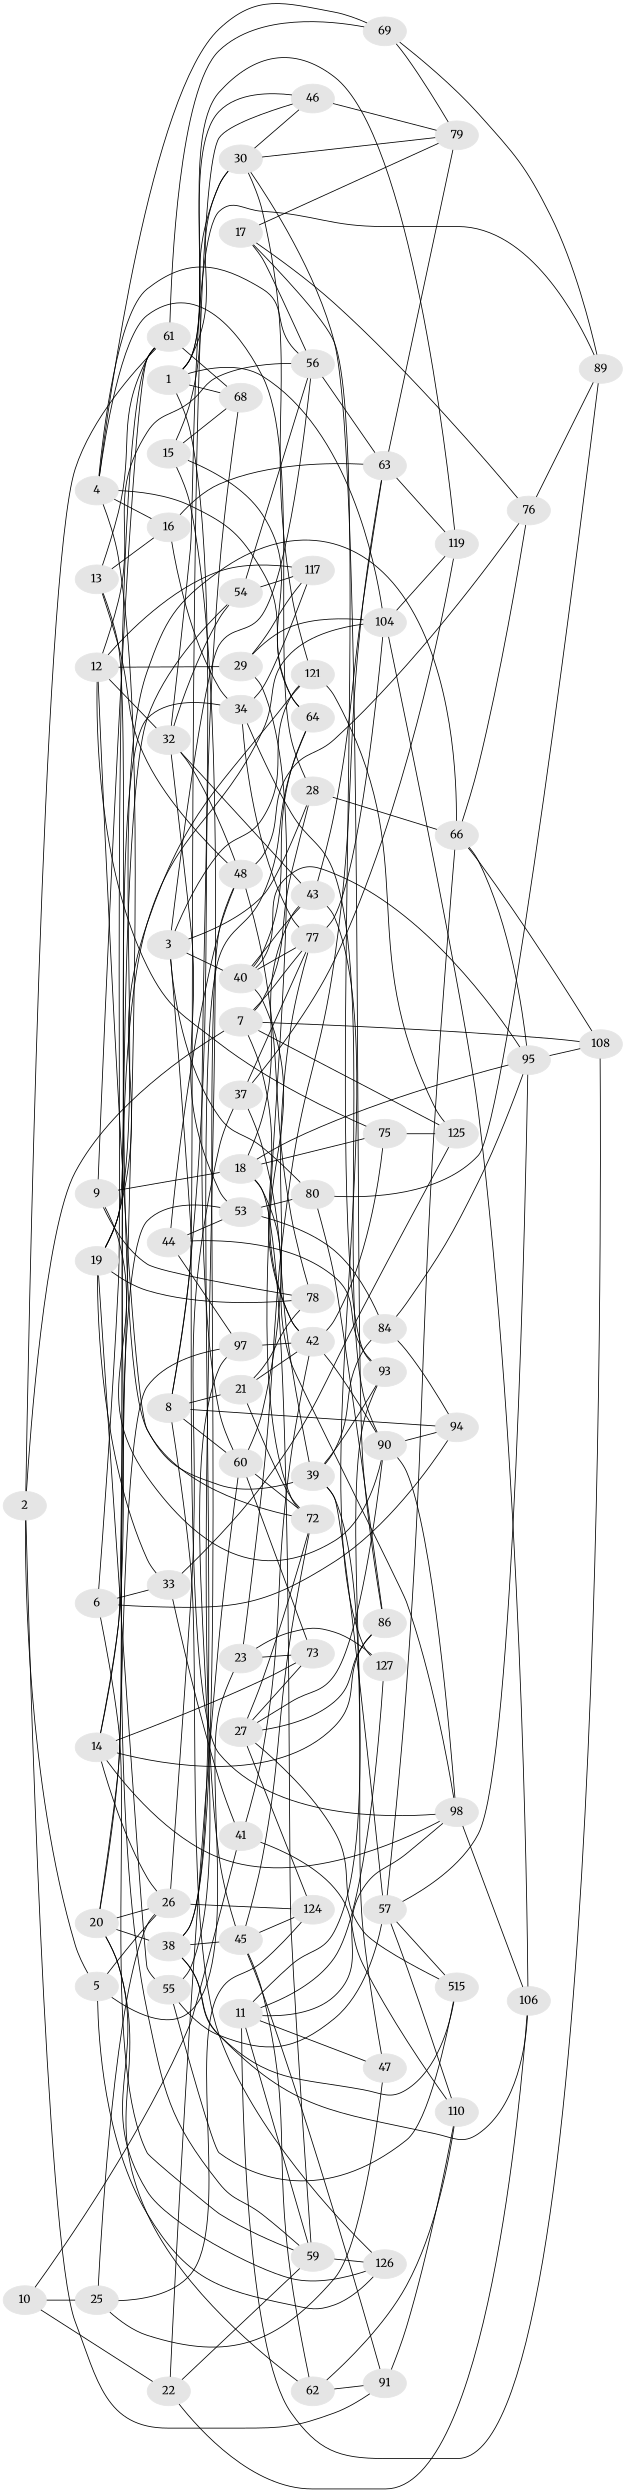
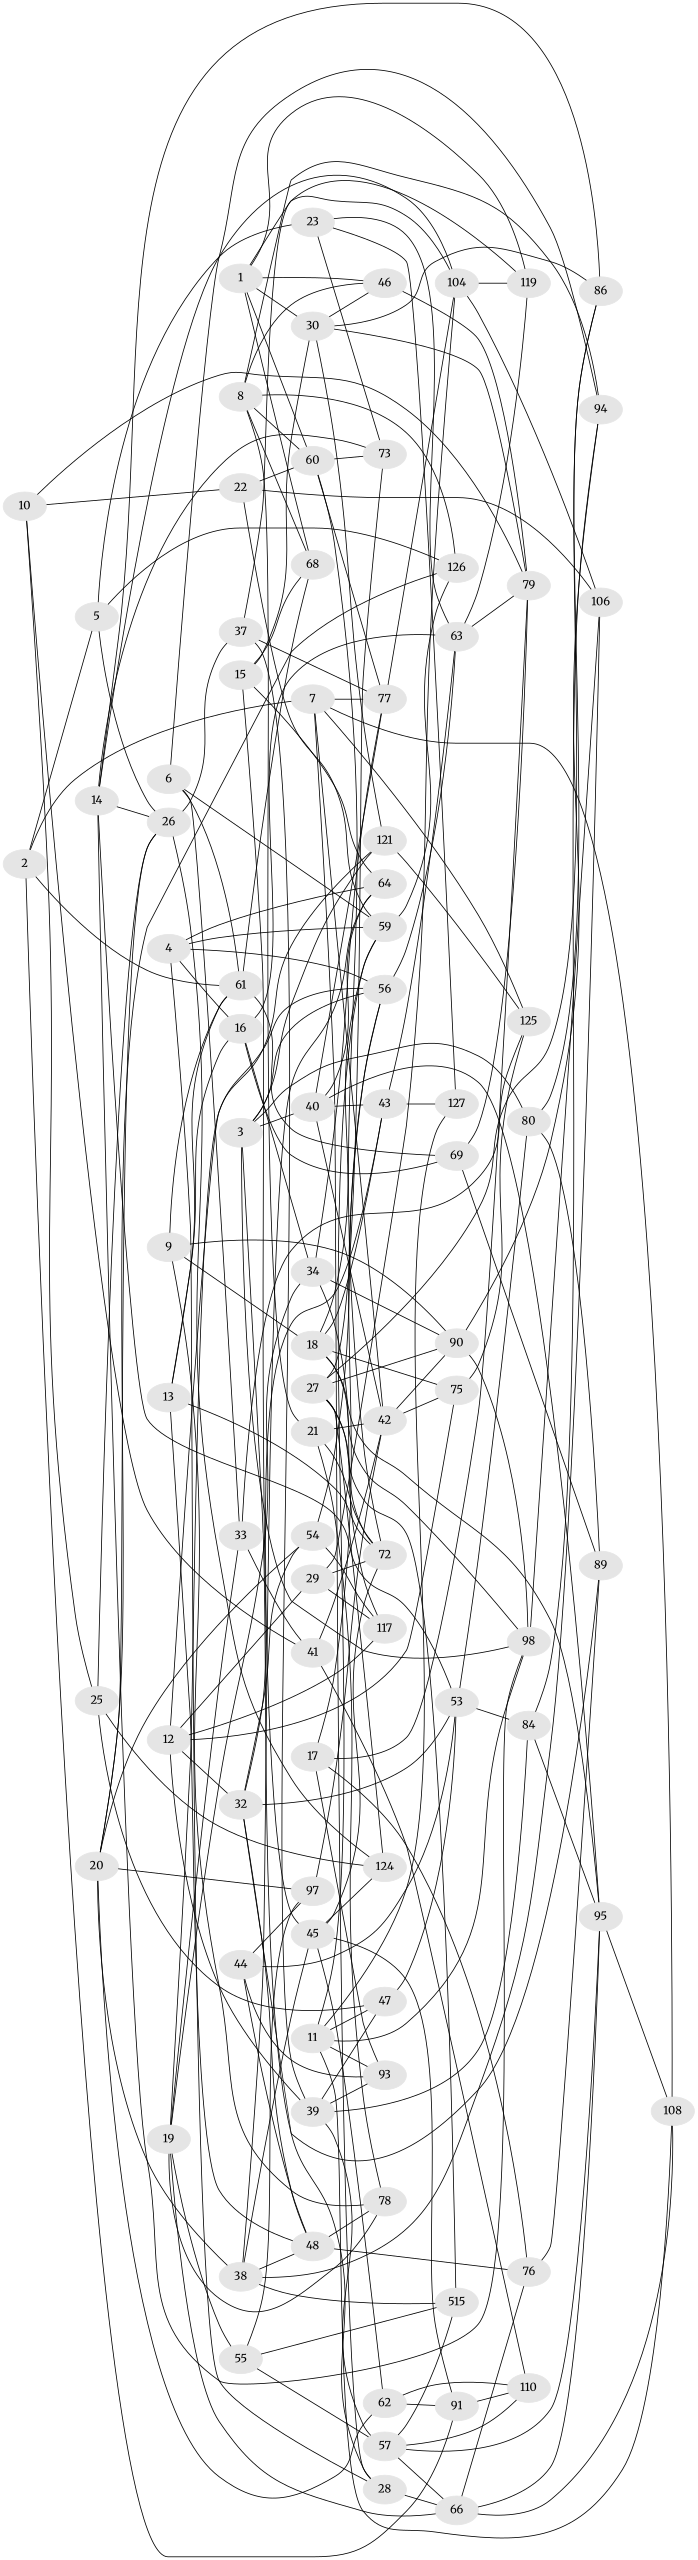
(157, 169) -> (304, 1162)
none -> (307, 377)
none -> (437, 1878)
